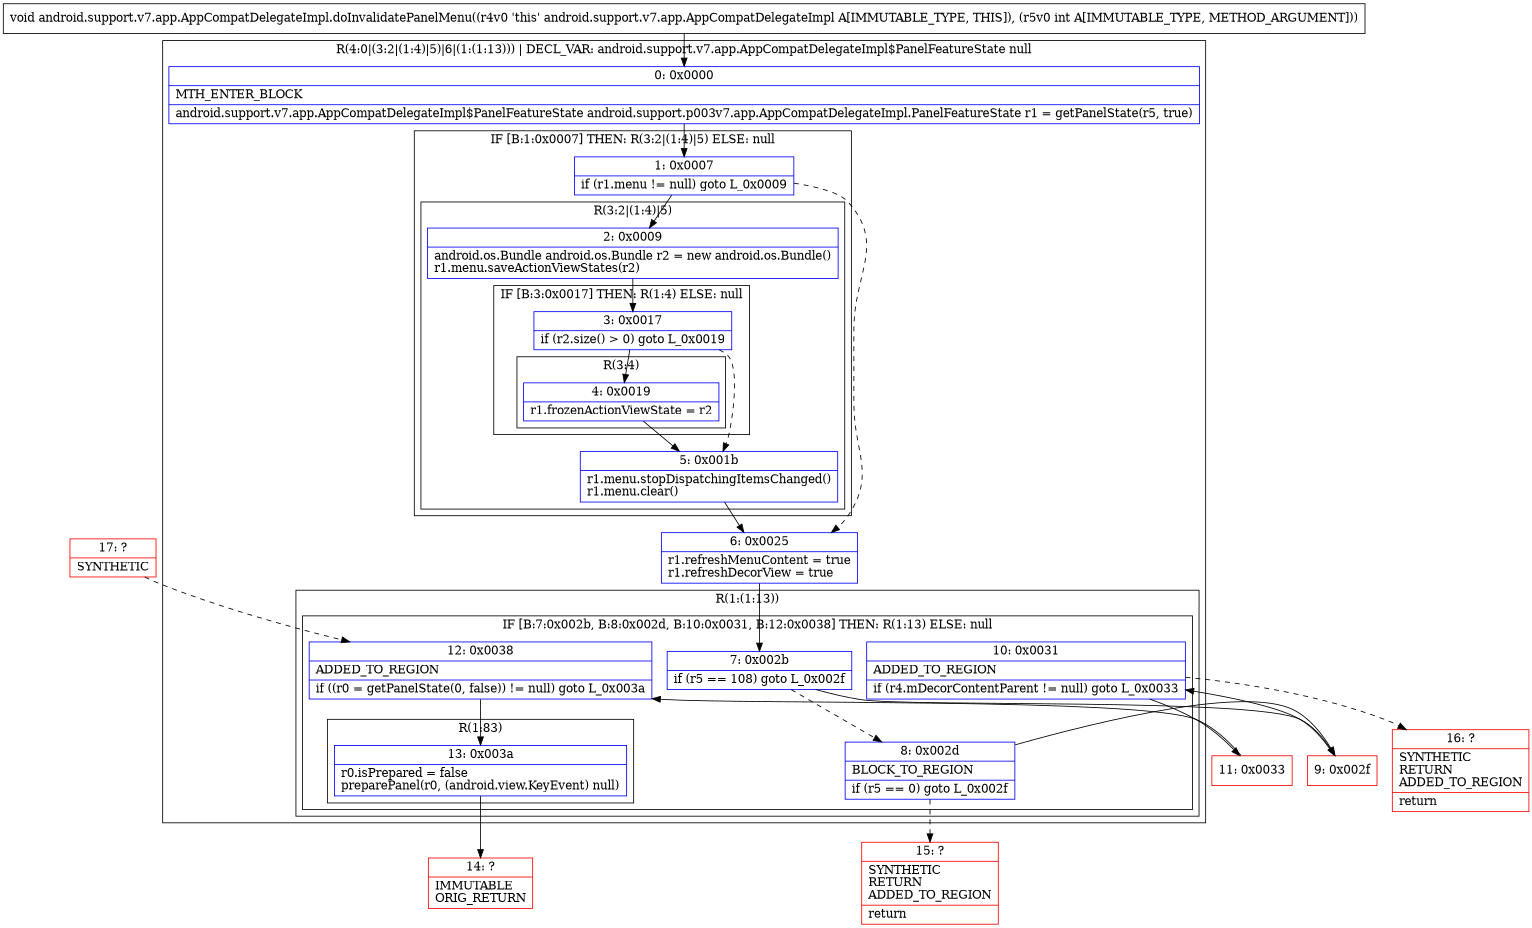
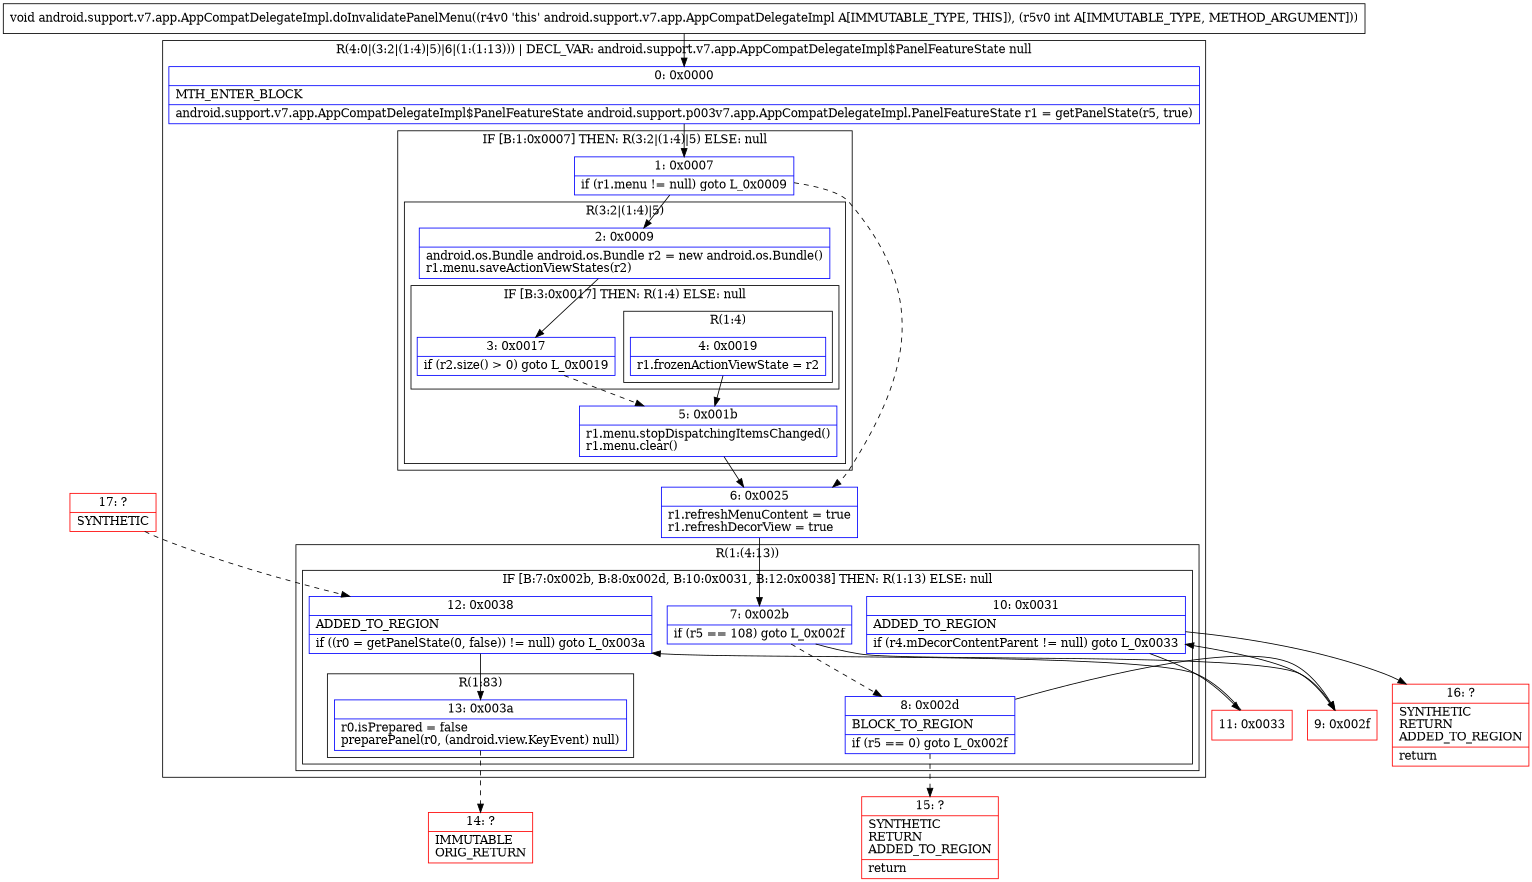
(628, 362) -> none
(621, 366) -> (728, 321)
(747, 600) -> (747, 554)
(1294, 694) -> (1294, 648)
(481, 828) -> (481, 783)
